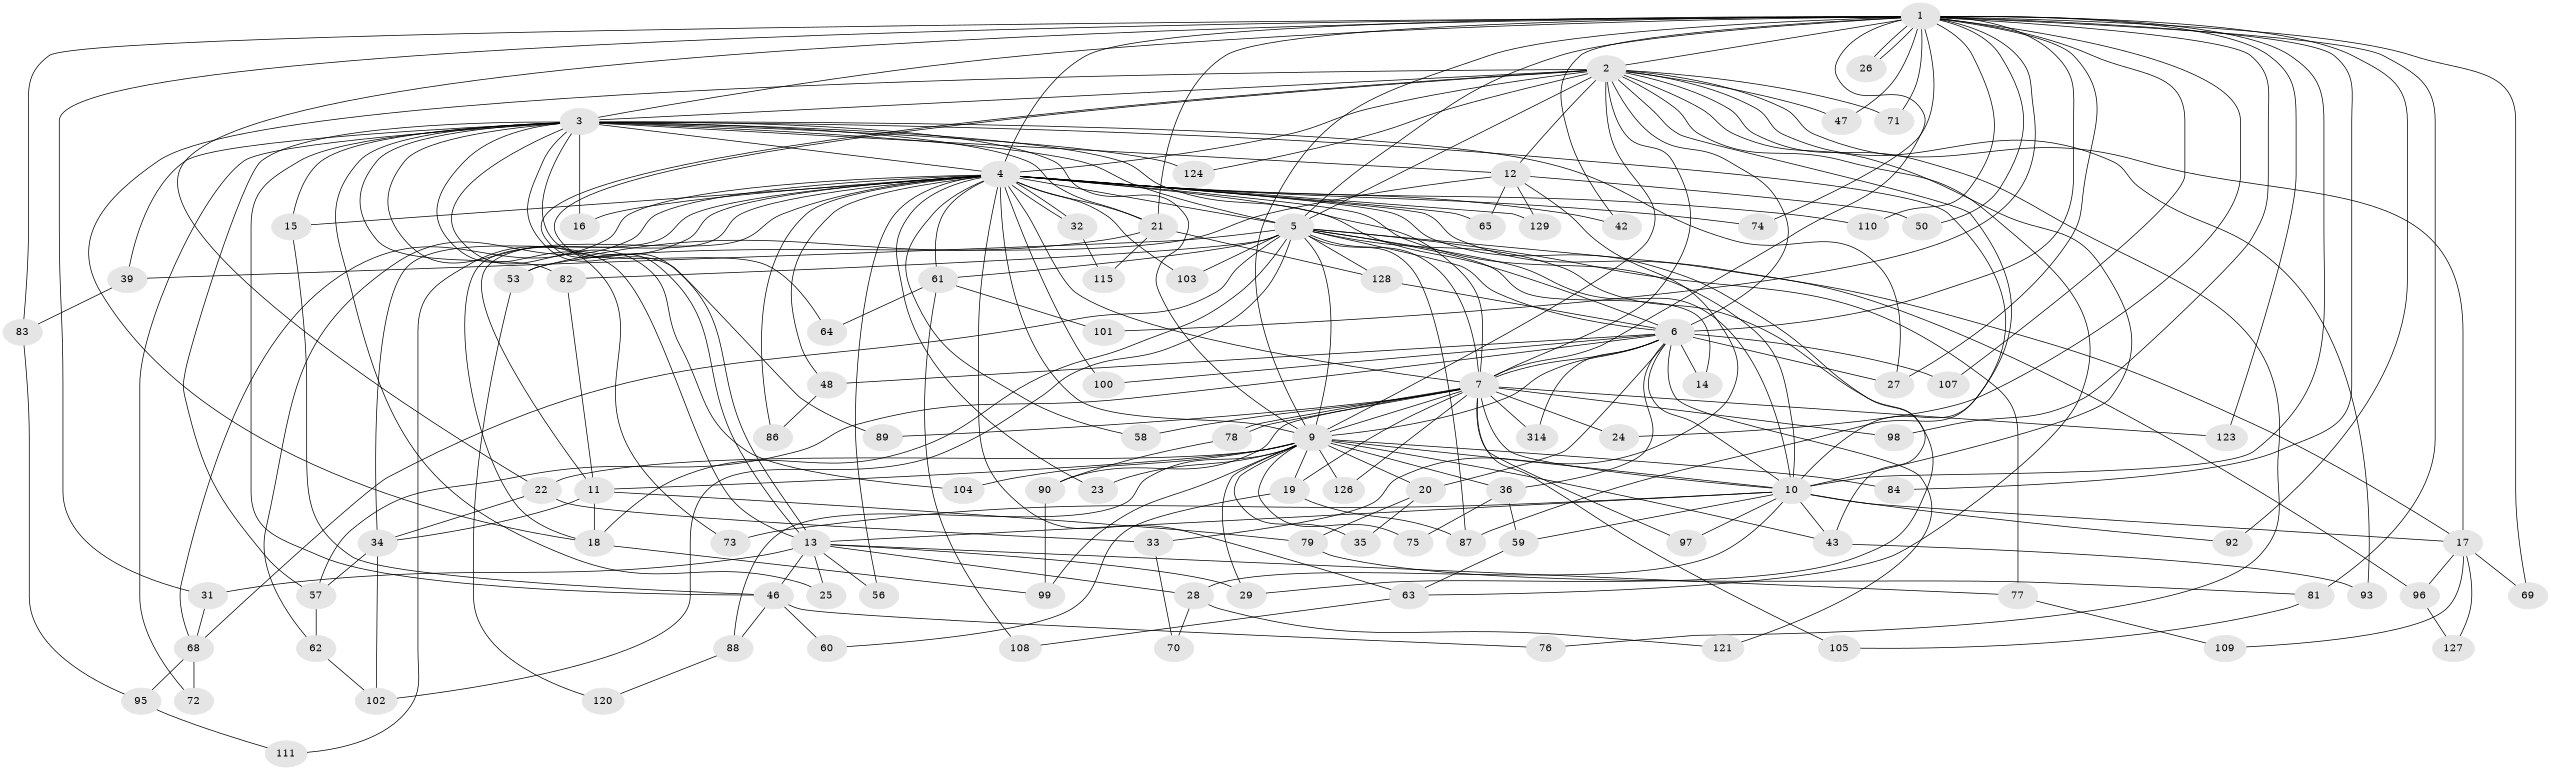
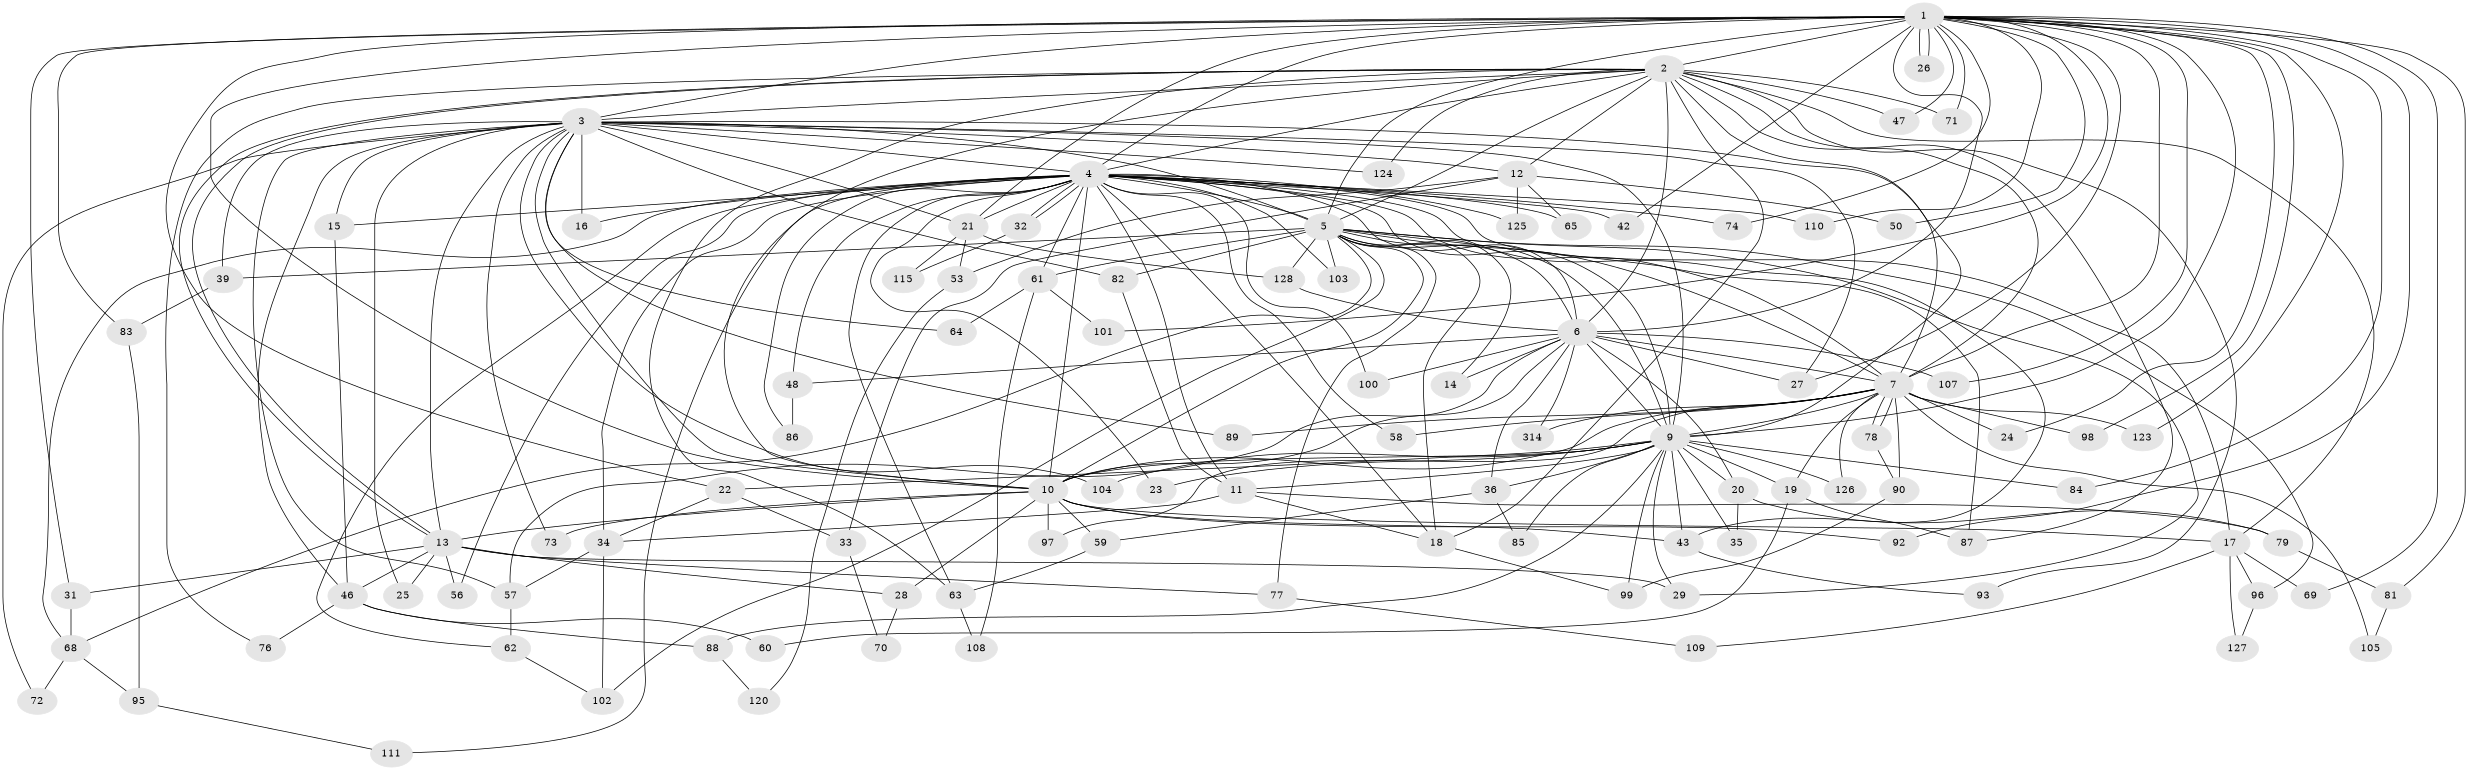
(1540, 227) -> (1517, 227)
(1413, 543) -> (1519, 543)
(1723, 649) -> none
